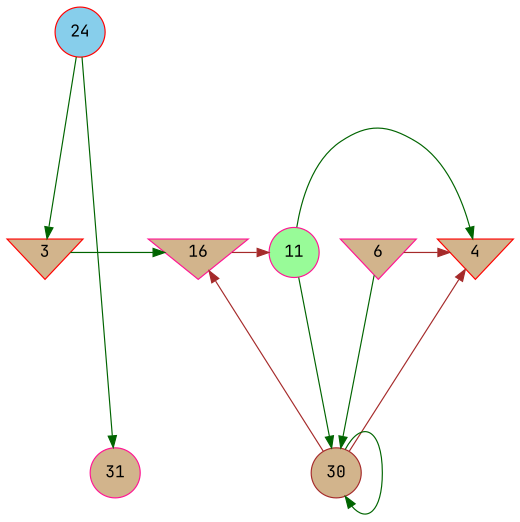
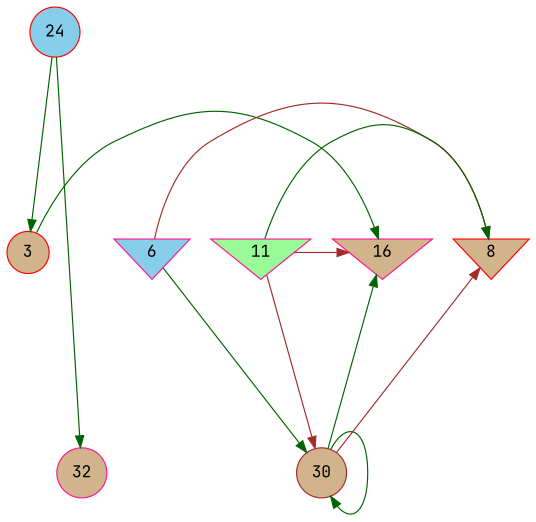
(45, 252) -> (28, 252)
(244, 252) -> (316, 252)
(294, 252) -> (261, 252)
(378, 252) -> (152, 252)
(475, 252) -> (491, 252)
(314, 357) -> (289, 356)
(269, 366) -> (351, 367)
(115, 473) -> (82, 473)
